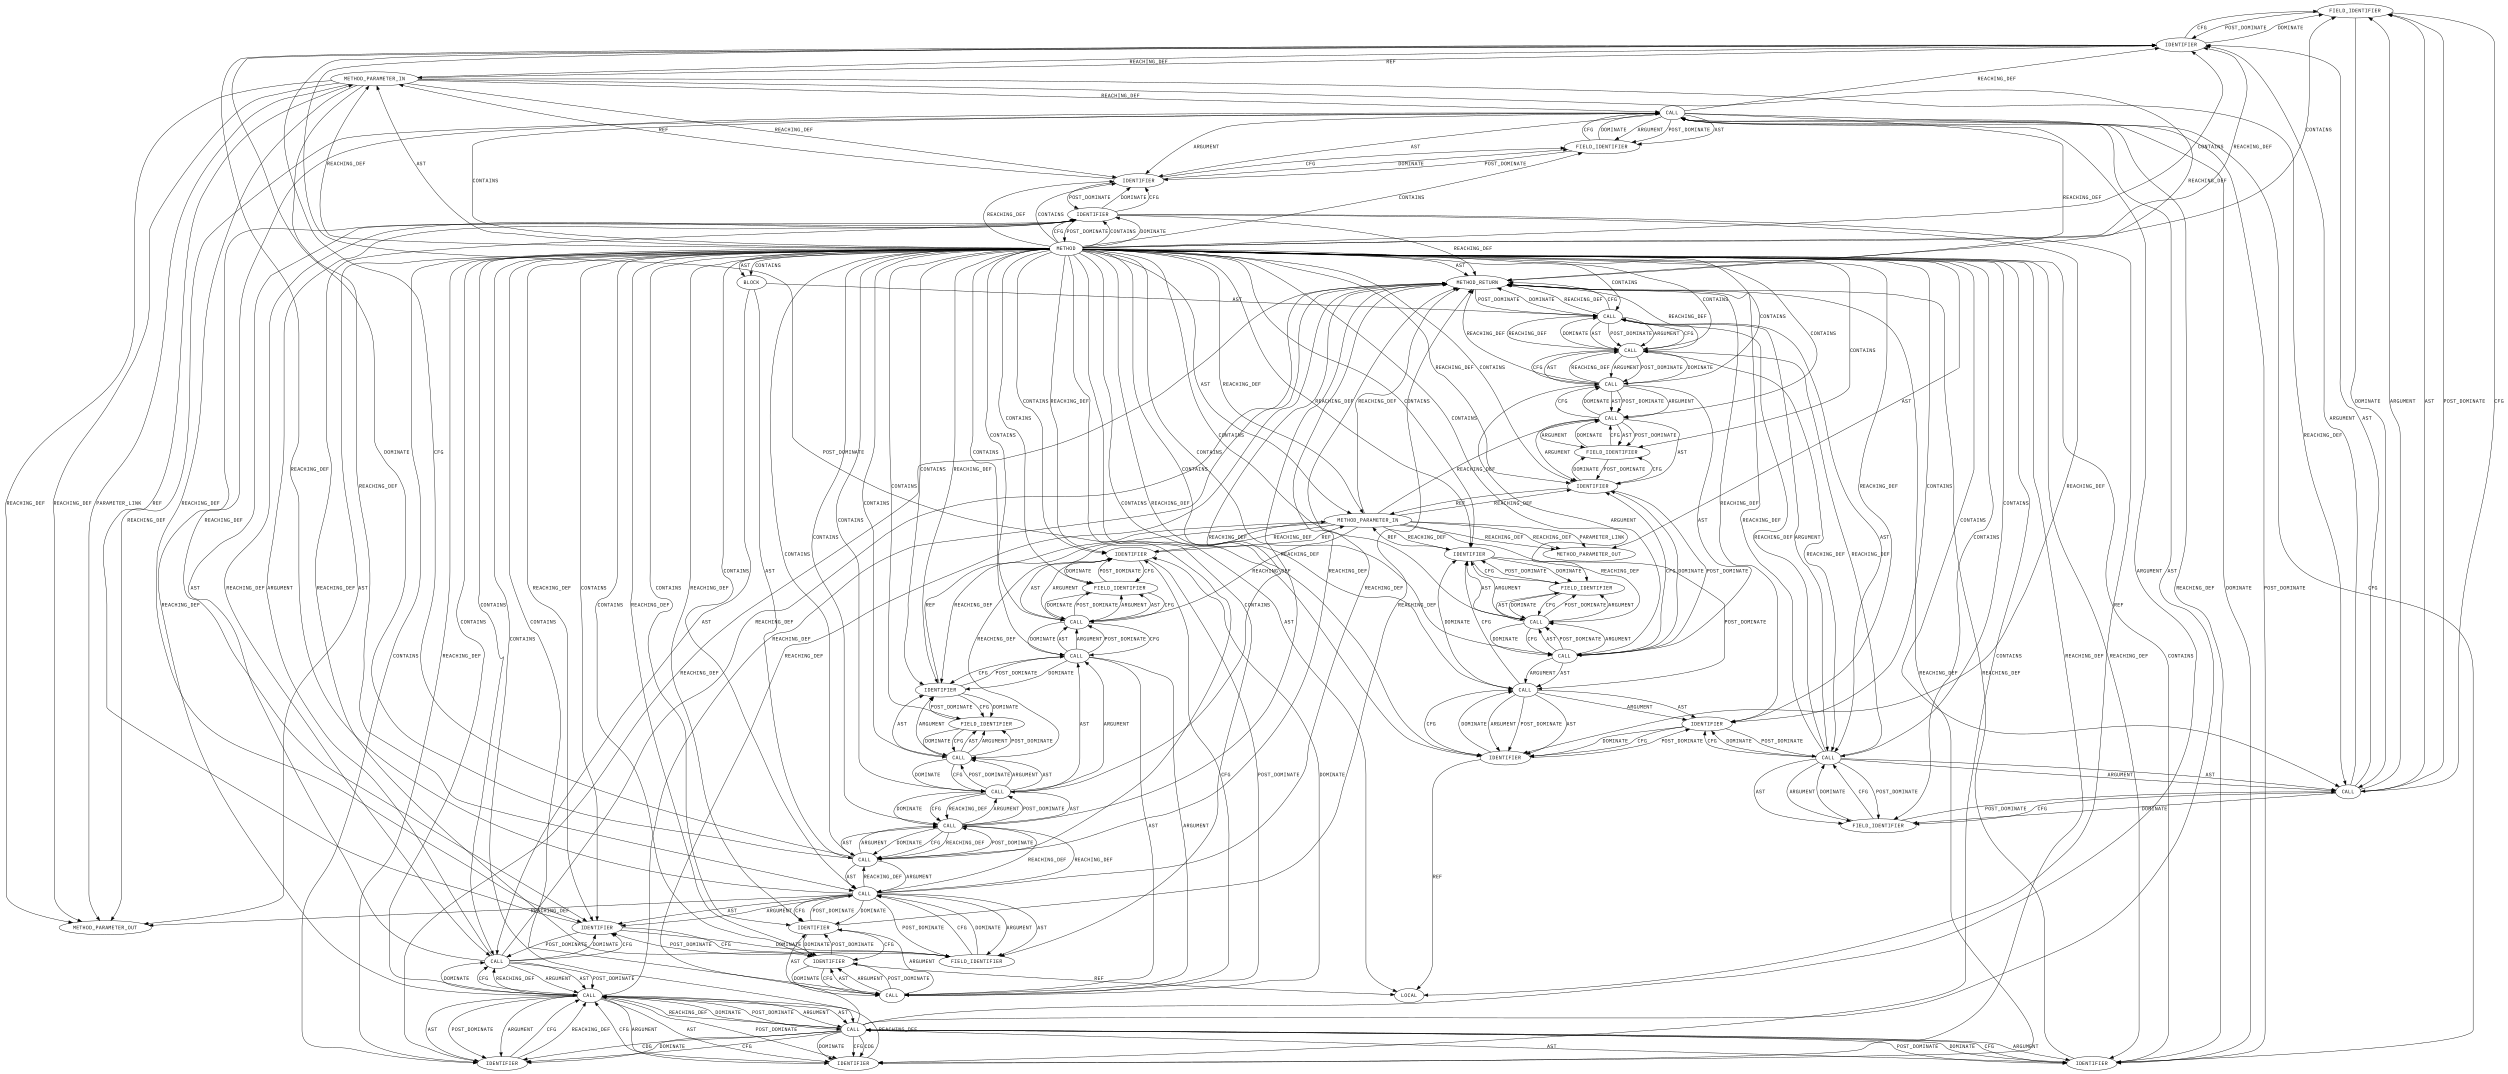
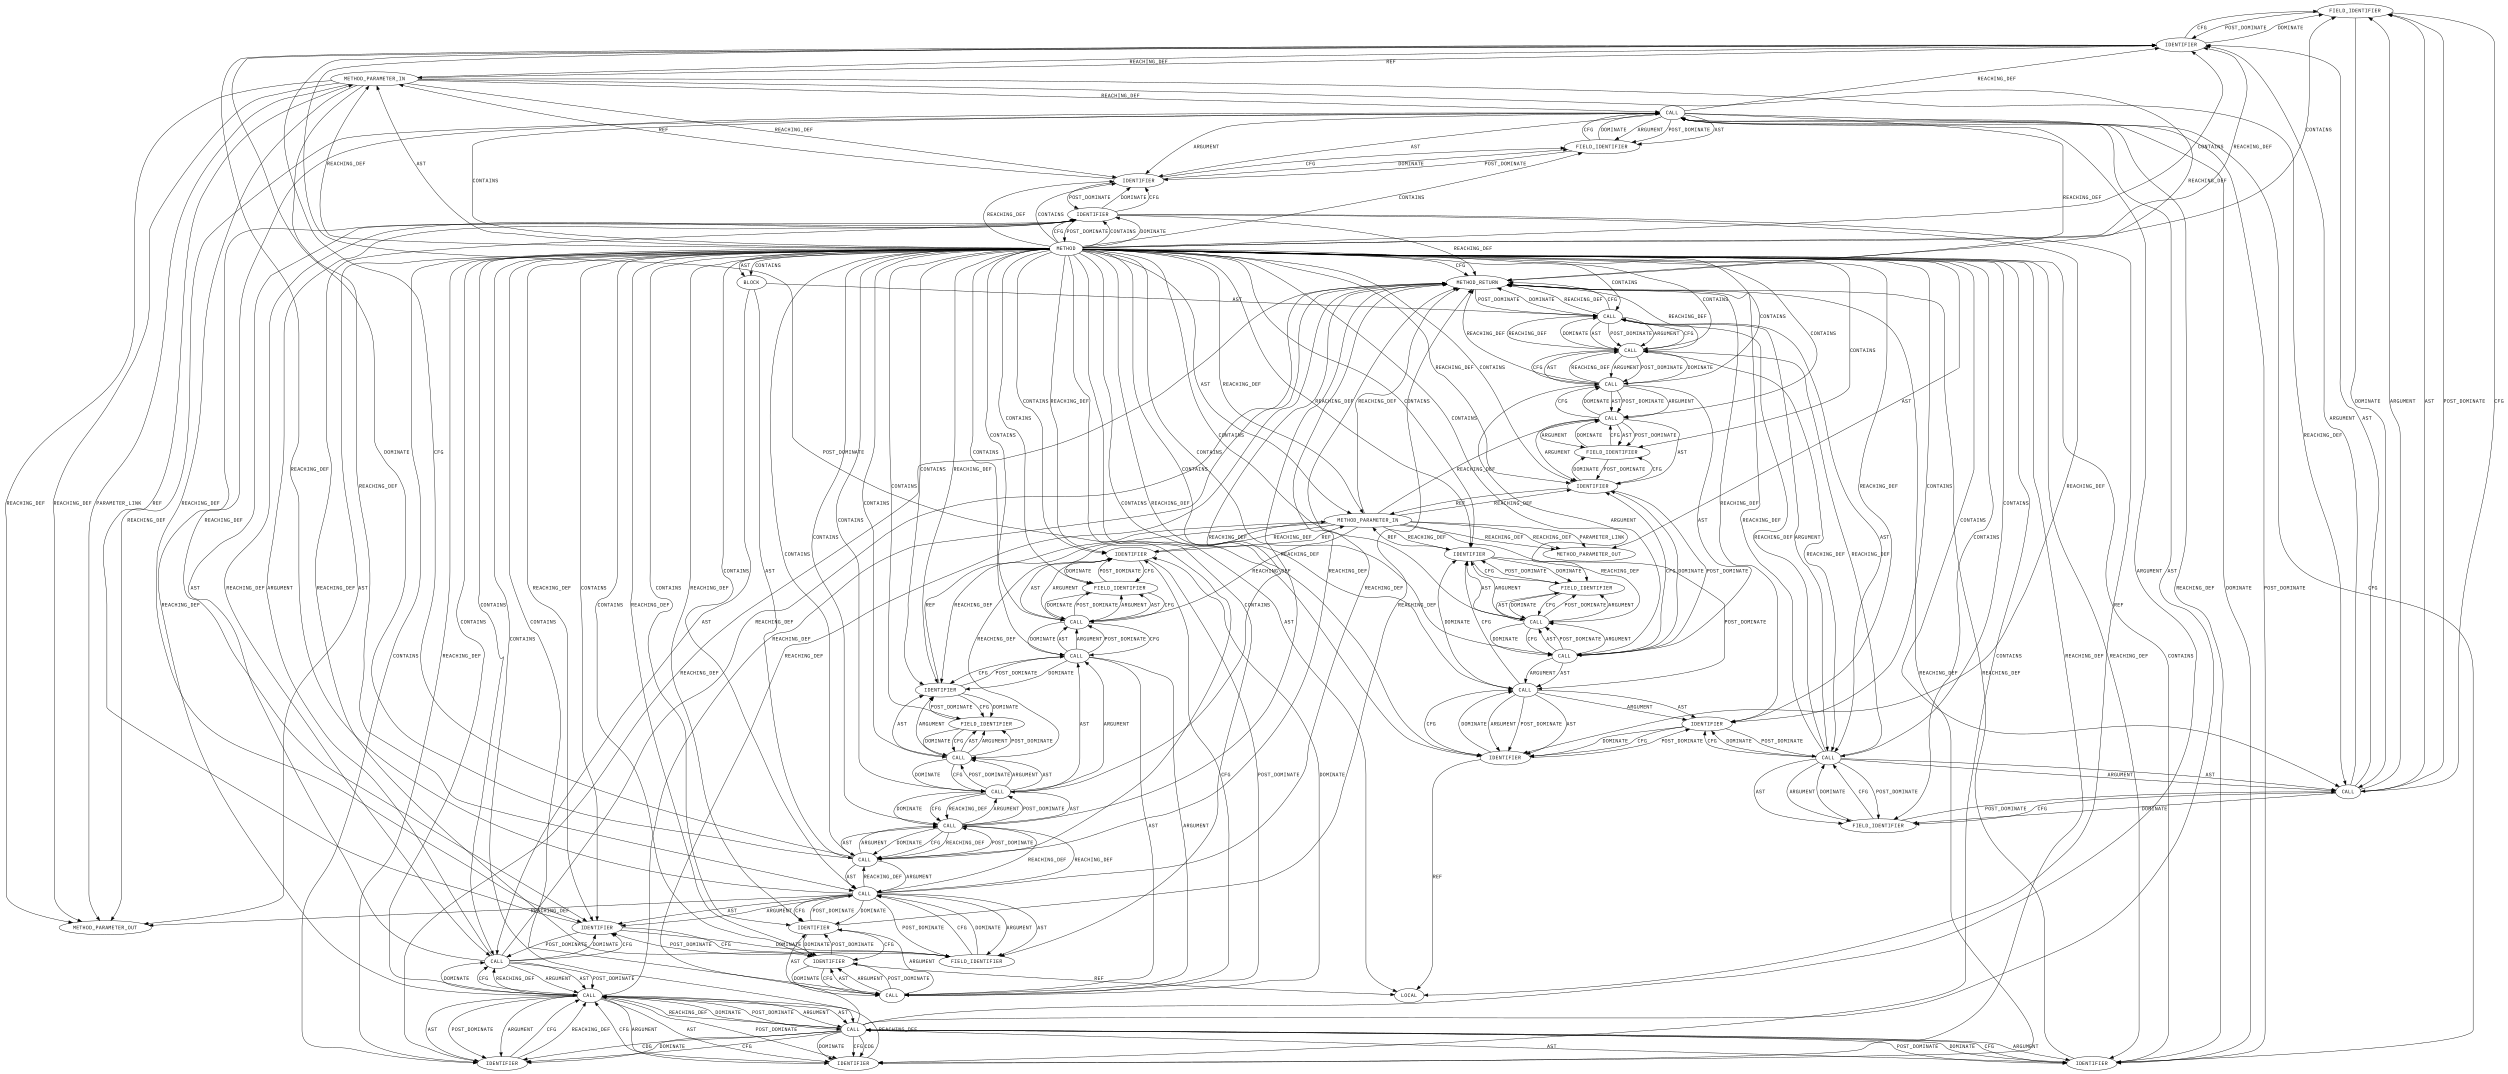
(1461, 266) -> (1461, 266)
